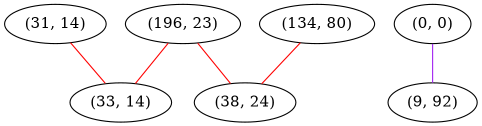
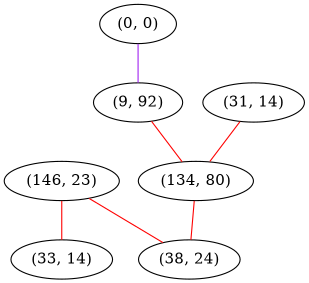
(183, 24) -> (62, 181)
(88, 63) -> (225, 142)
none -> (167, 142)
